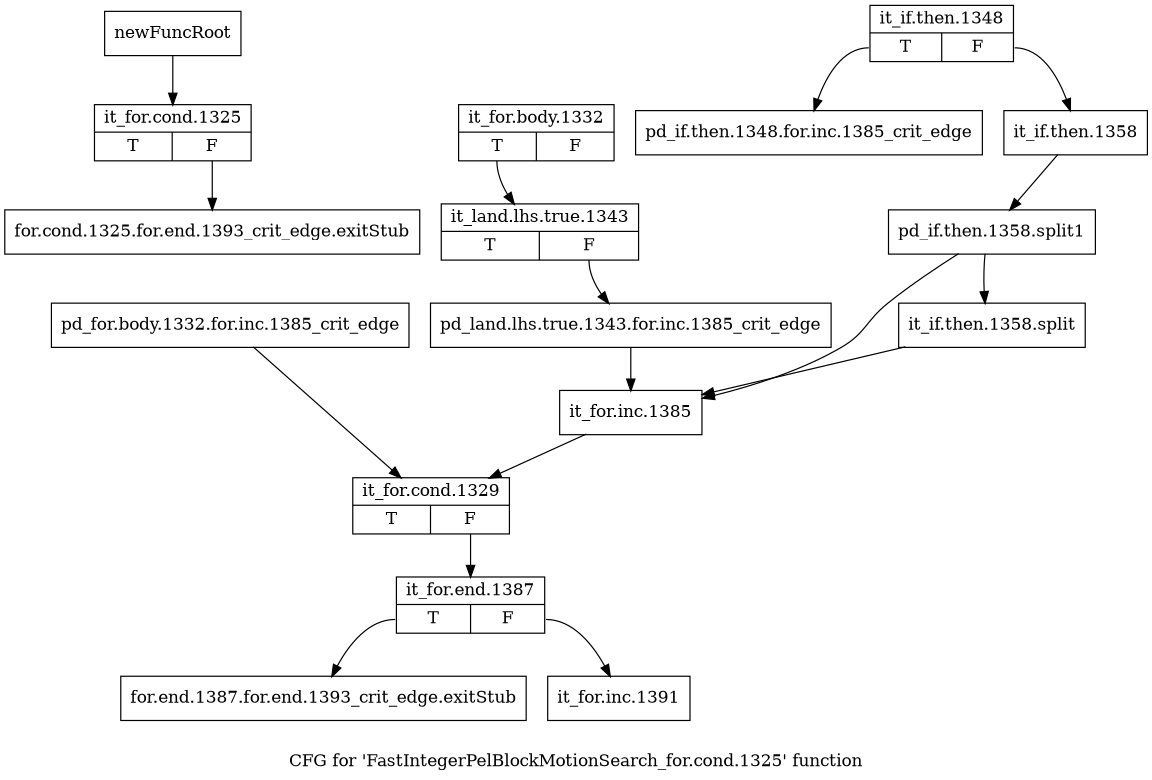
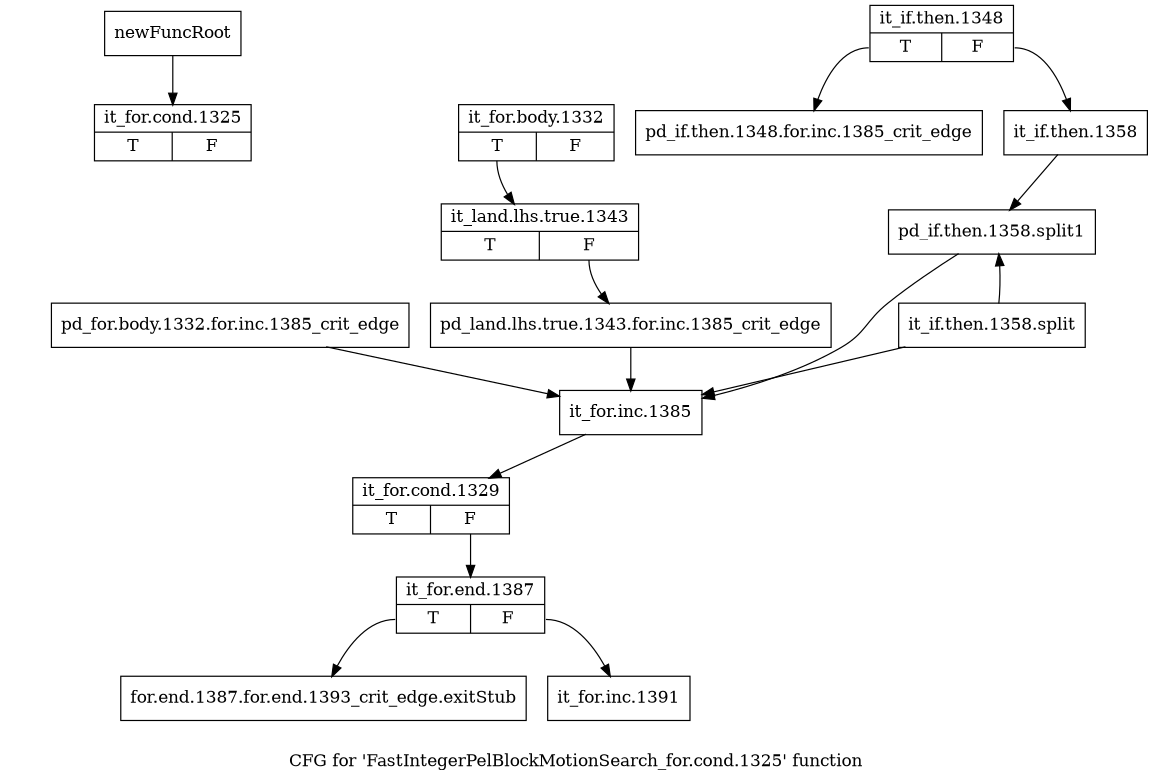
(212, 232) -> none
(984, 273) -> (1000, 285)
(323, 409) -> (437, 370)
